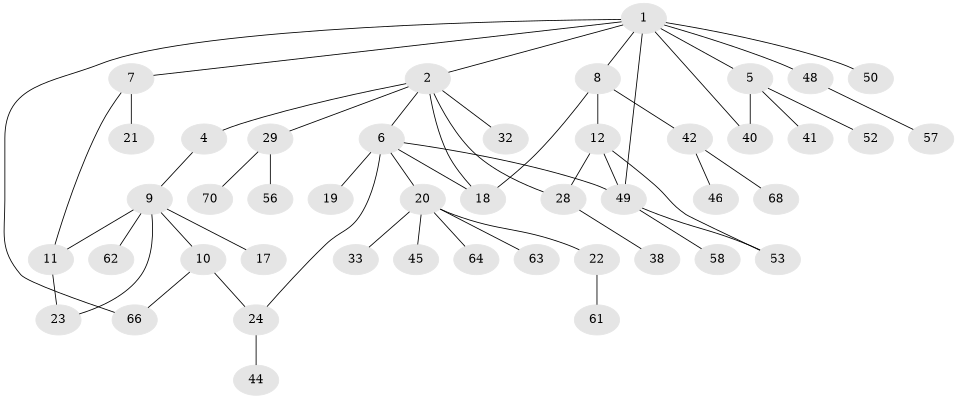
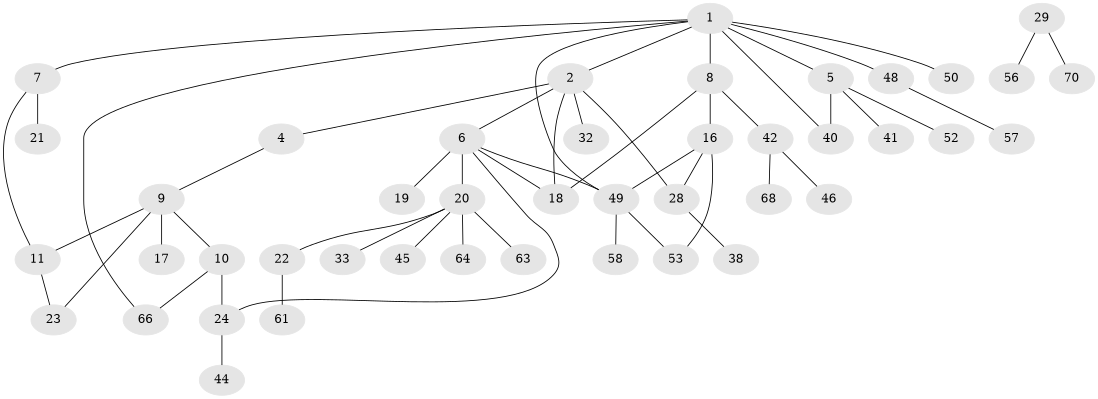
(349, 109) -> none
(598, 139) -> (710, 139)
(111, 260) -> none
